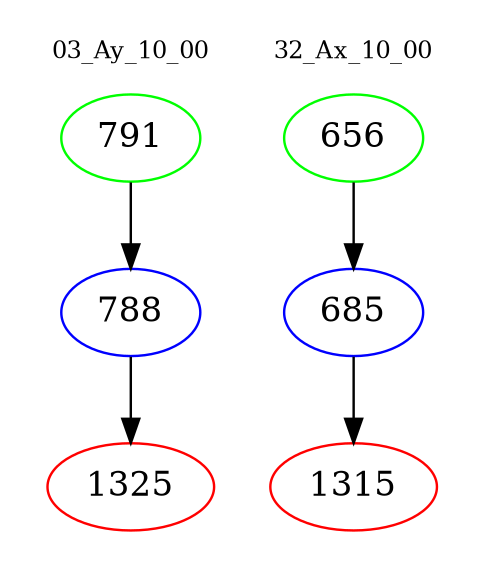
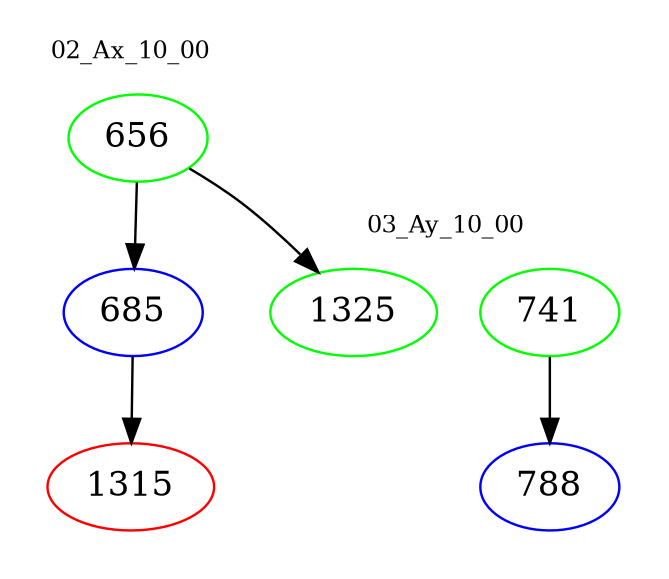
(354, 52) -> (131, 52)
(131, 138) -> (550, 312)
(131, 388) -> (267, 223)
(131, 487) -> (354, 312)
